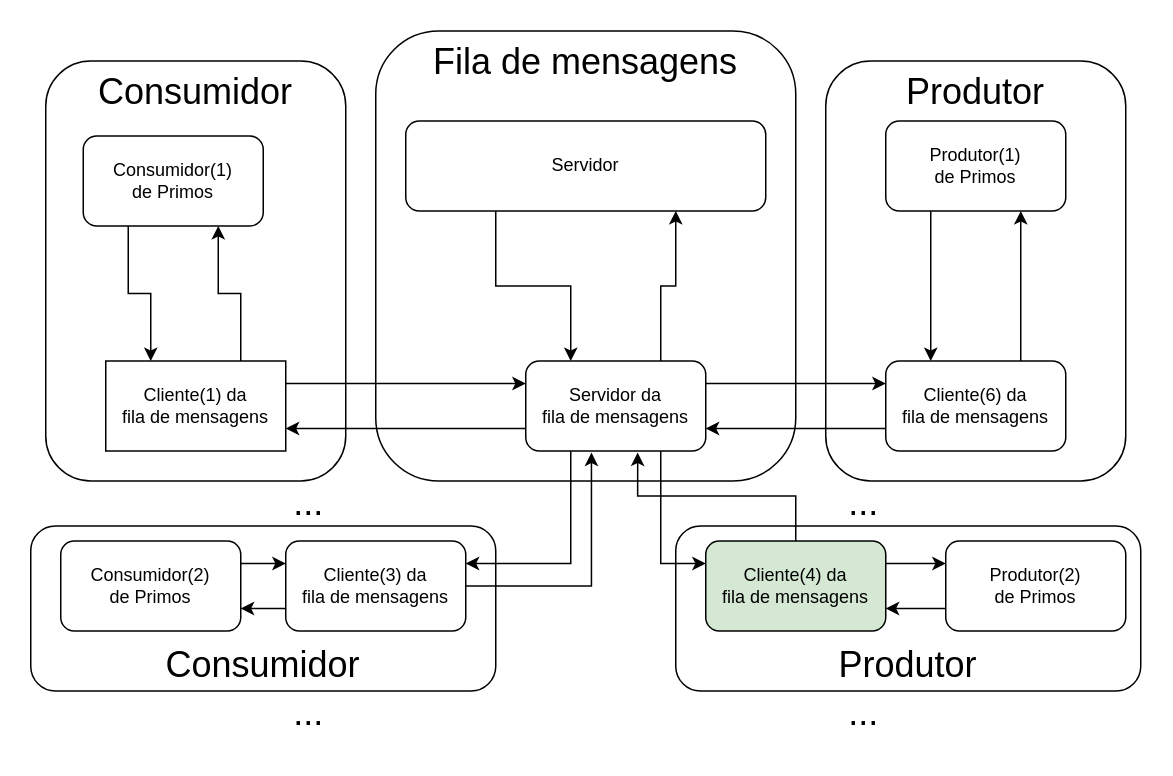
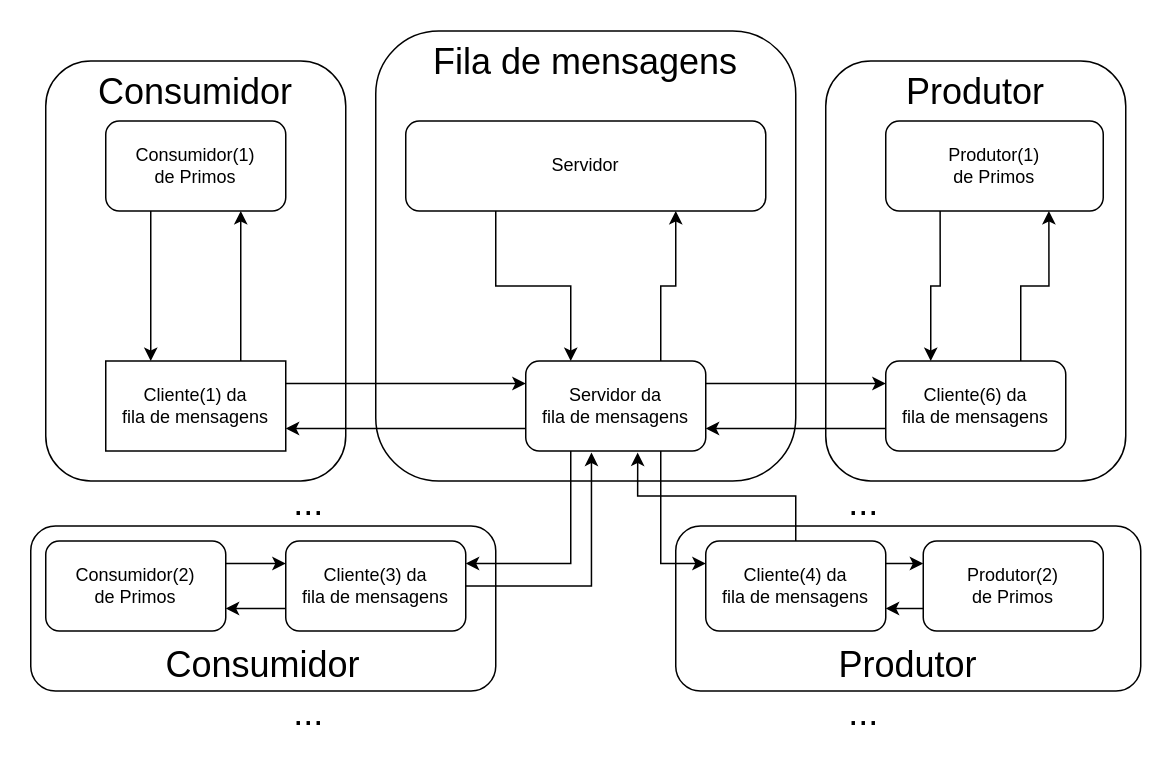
(976, 166) -> (995, 166)
(173, 181) -> (196, 166)
(151, 586) -> (136, 586)
(796, 586) -> (796, 586)
(1036, 586) -> (1013, 586)
